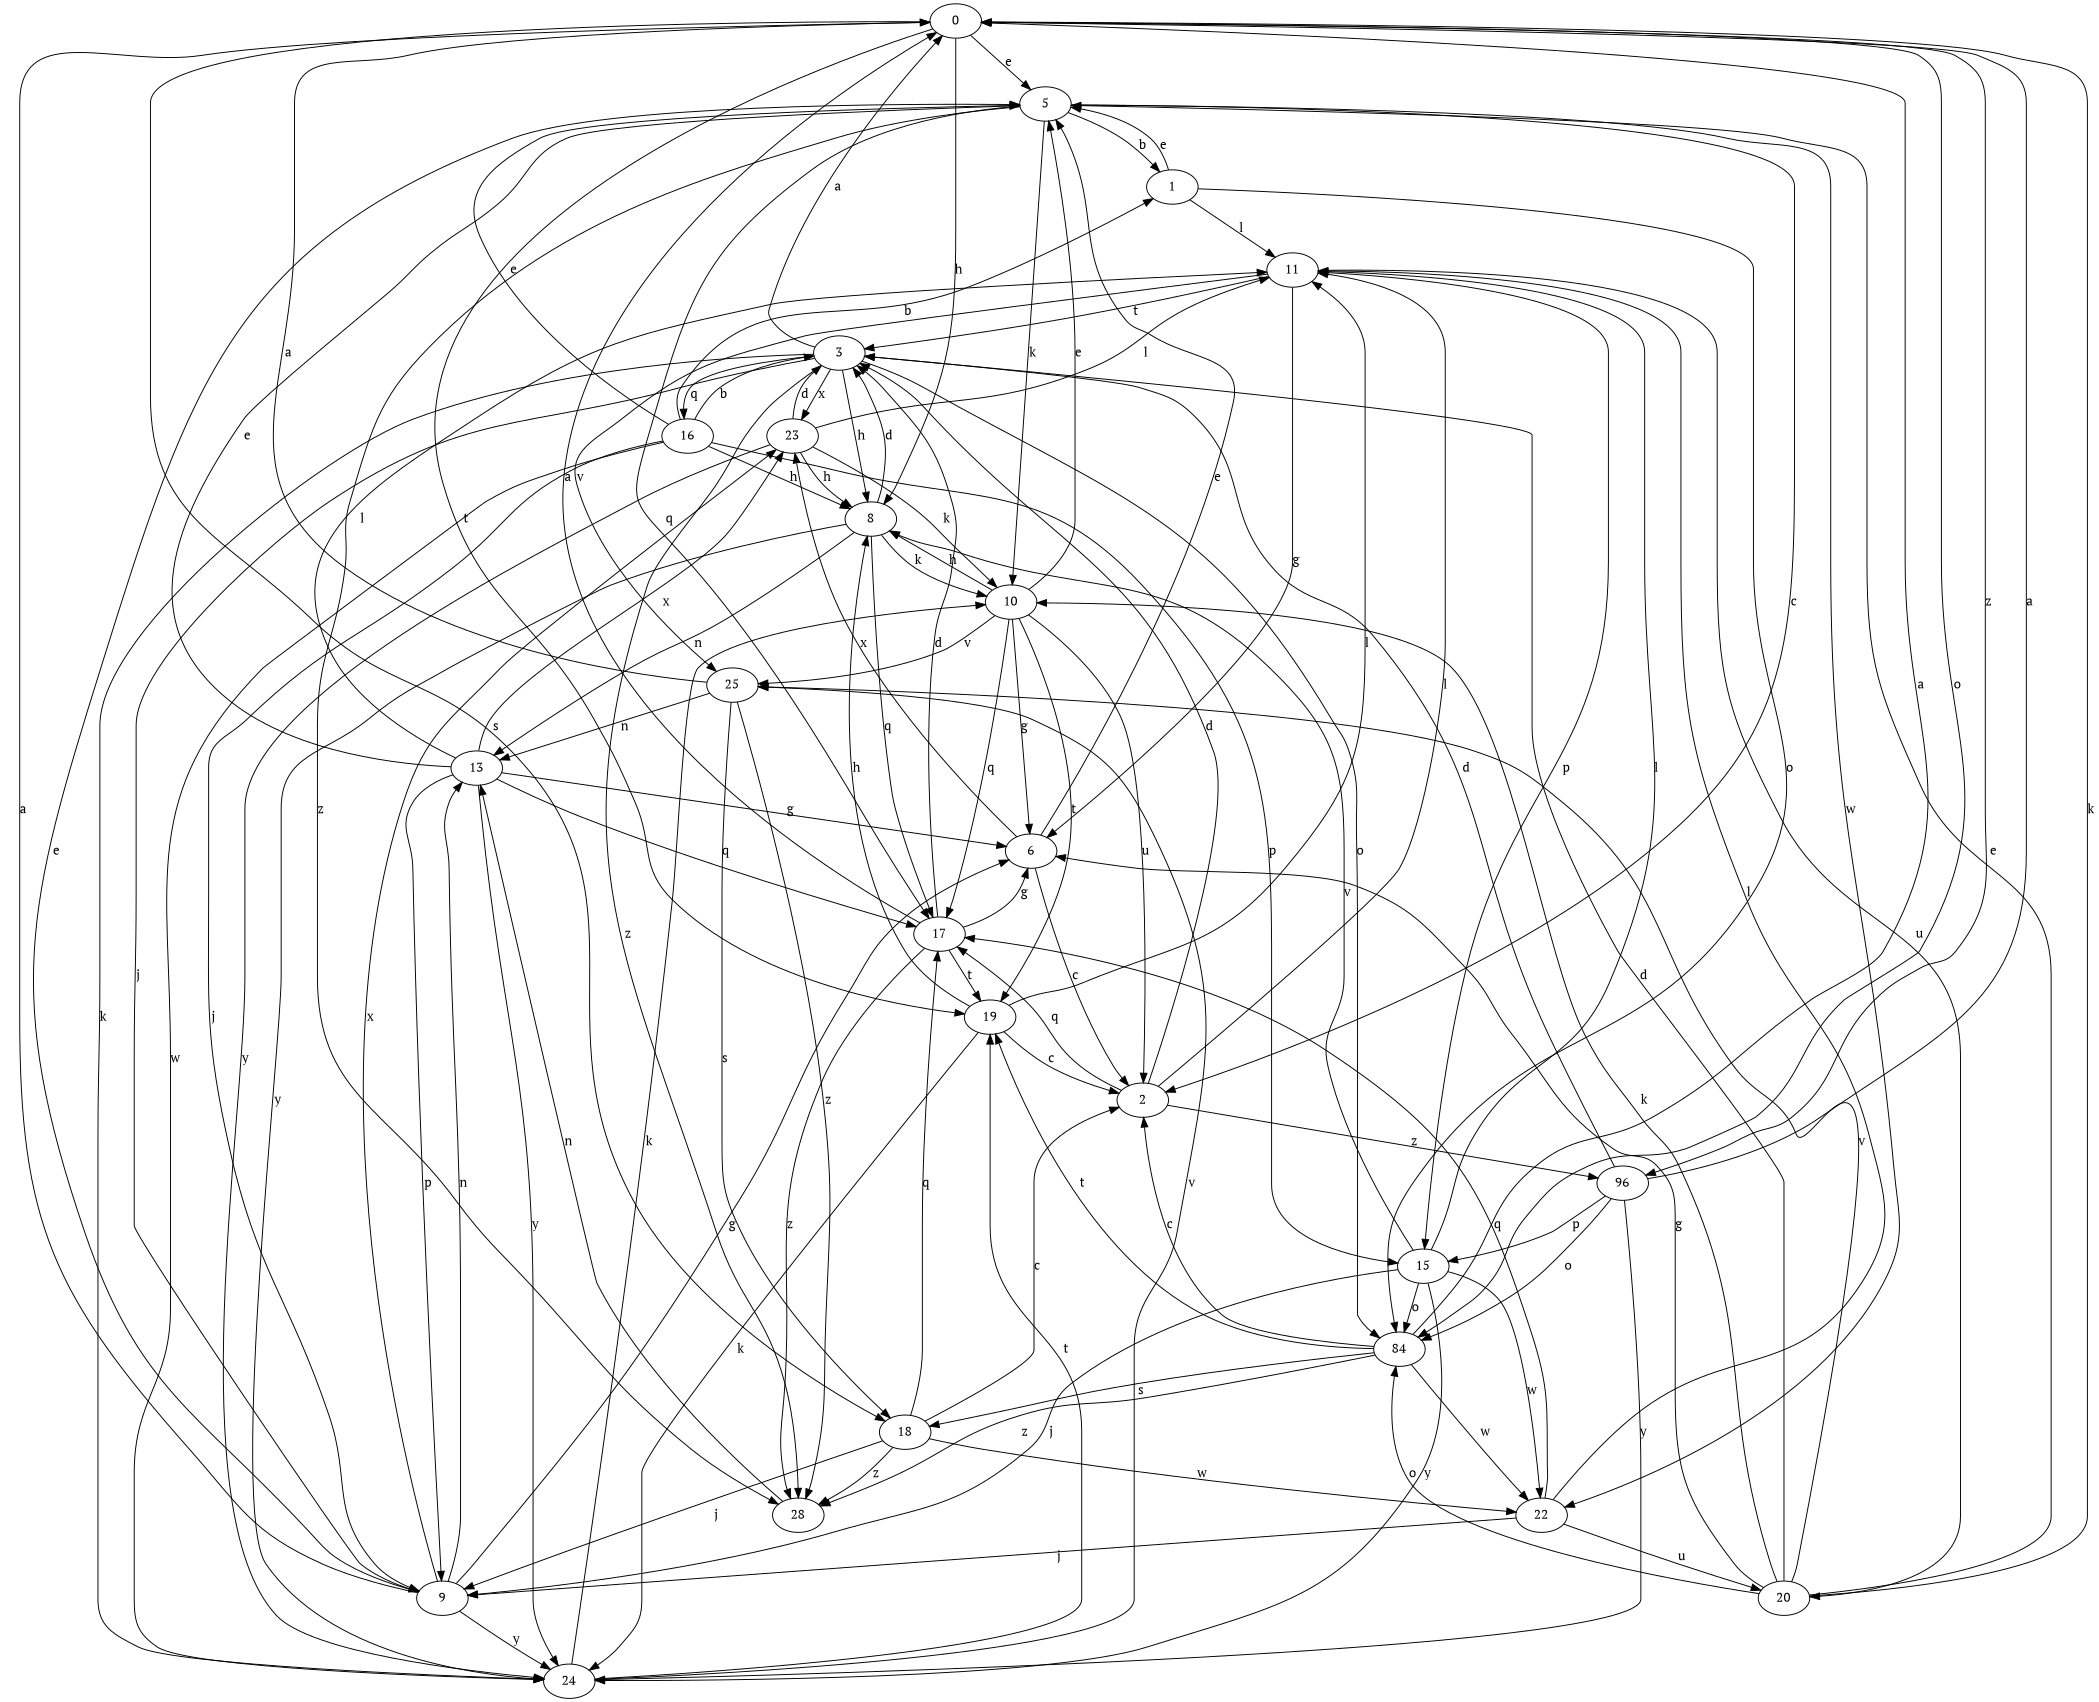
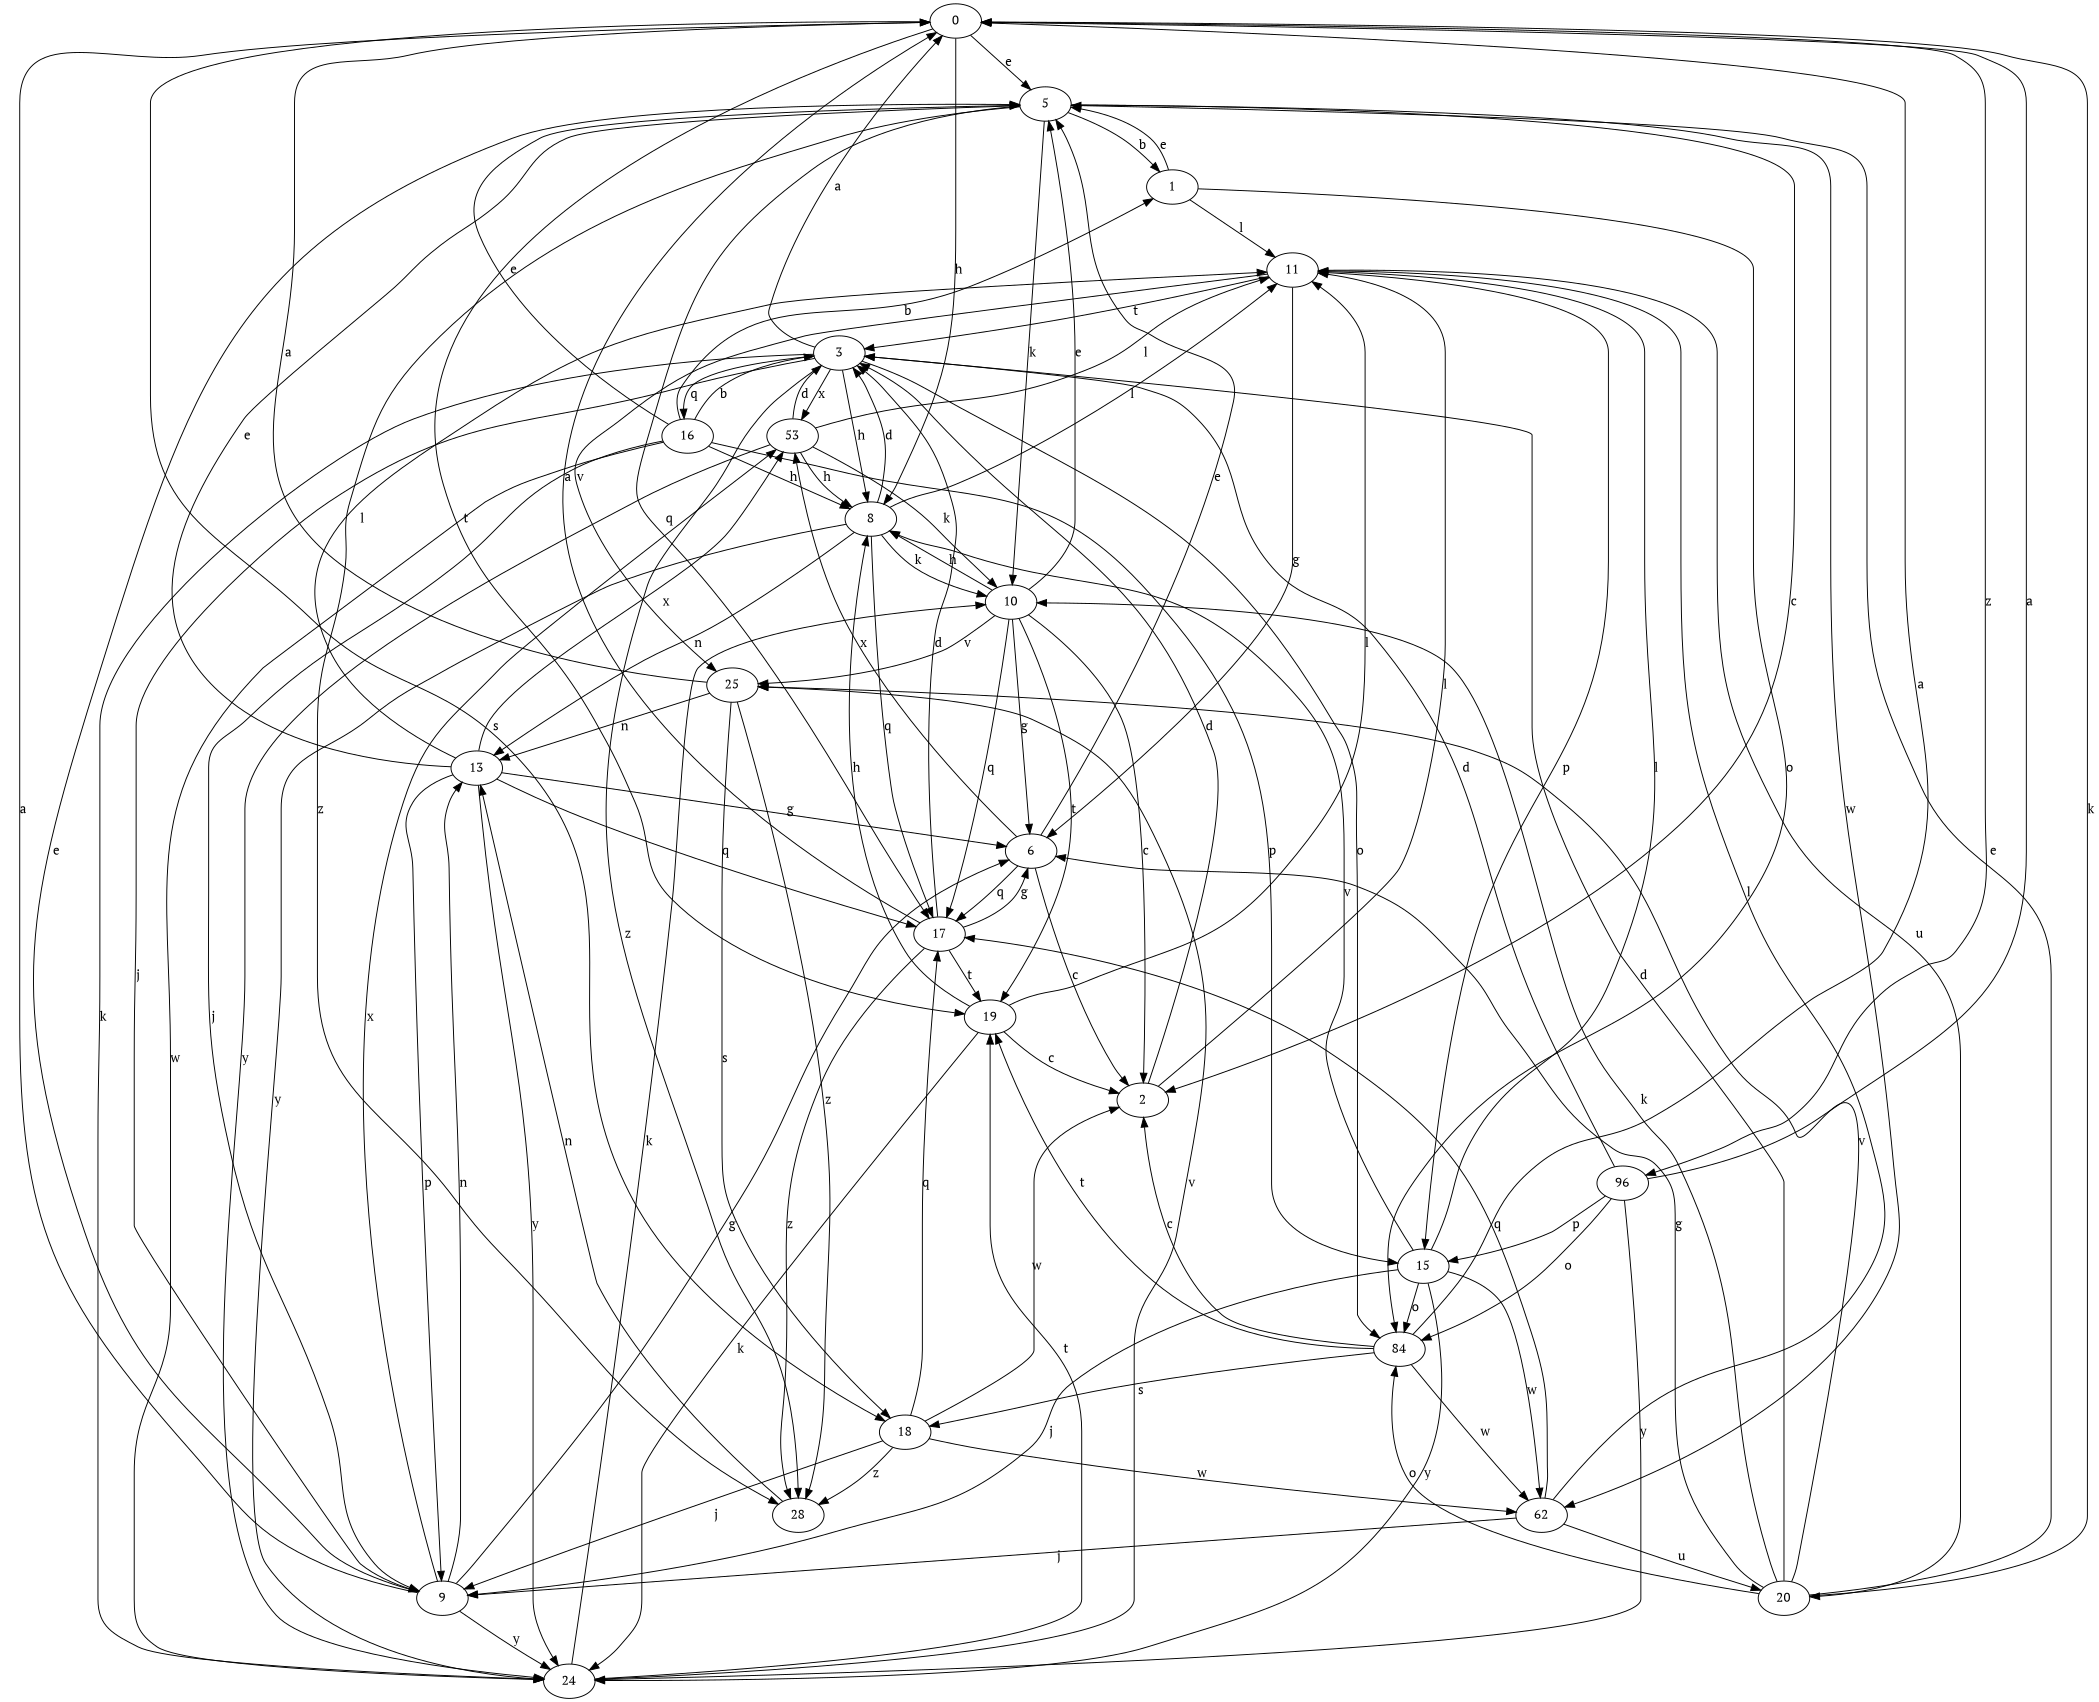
(1941, 361) -> none
none -> (1089, 415)
(793, 436) -> (793, 436)
(1146, 851) -> (1146, 851)
(1044, 1022) -> (992, 891)
(1378, 1141) -> none
(1037, 1266) -> (1037, 1266)
(1094, 1403) -> none
(1542, 1515) -> (1542, 1515)
